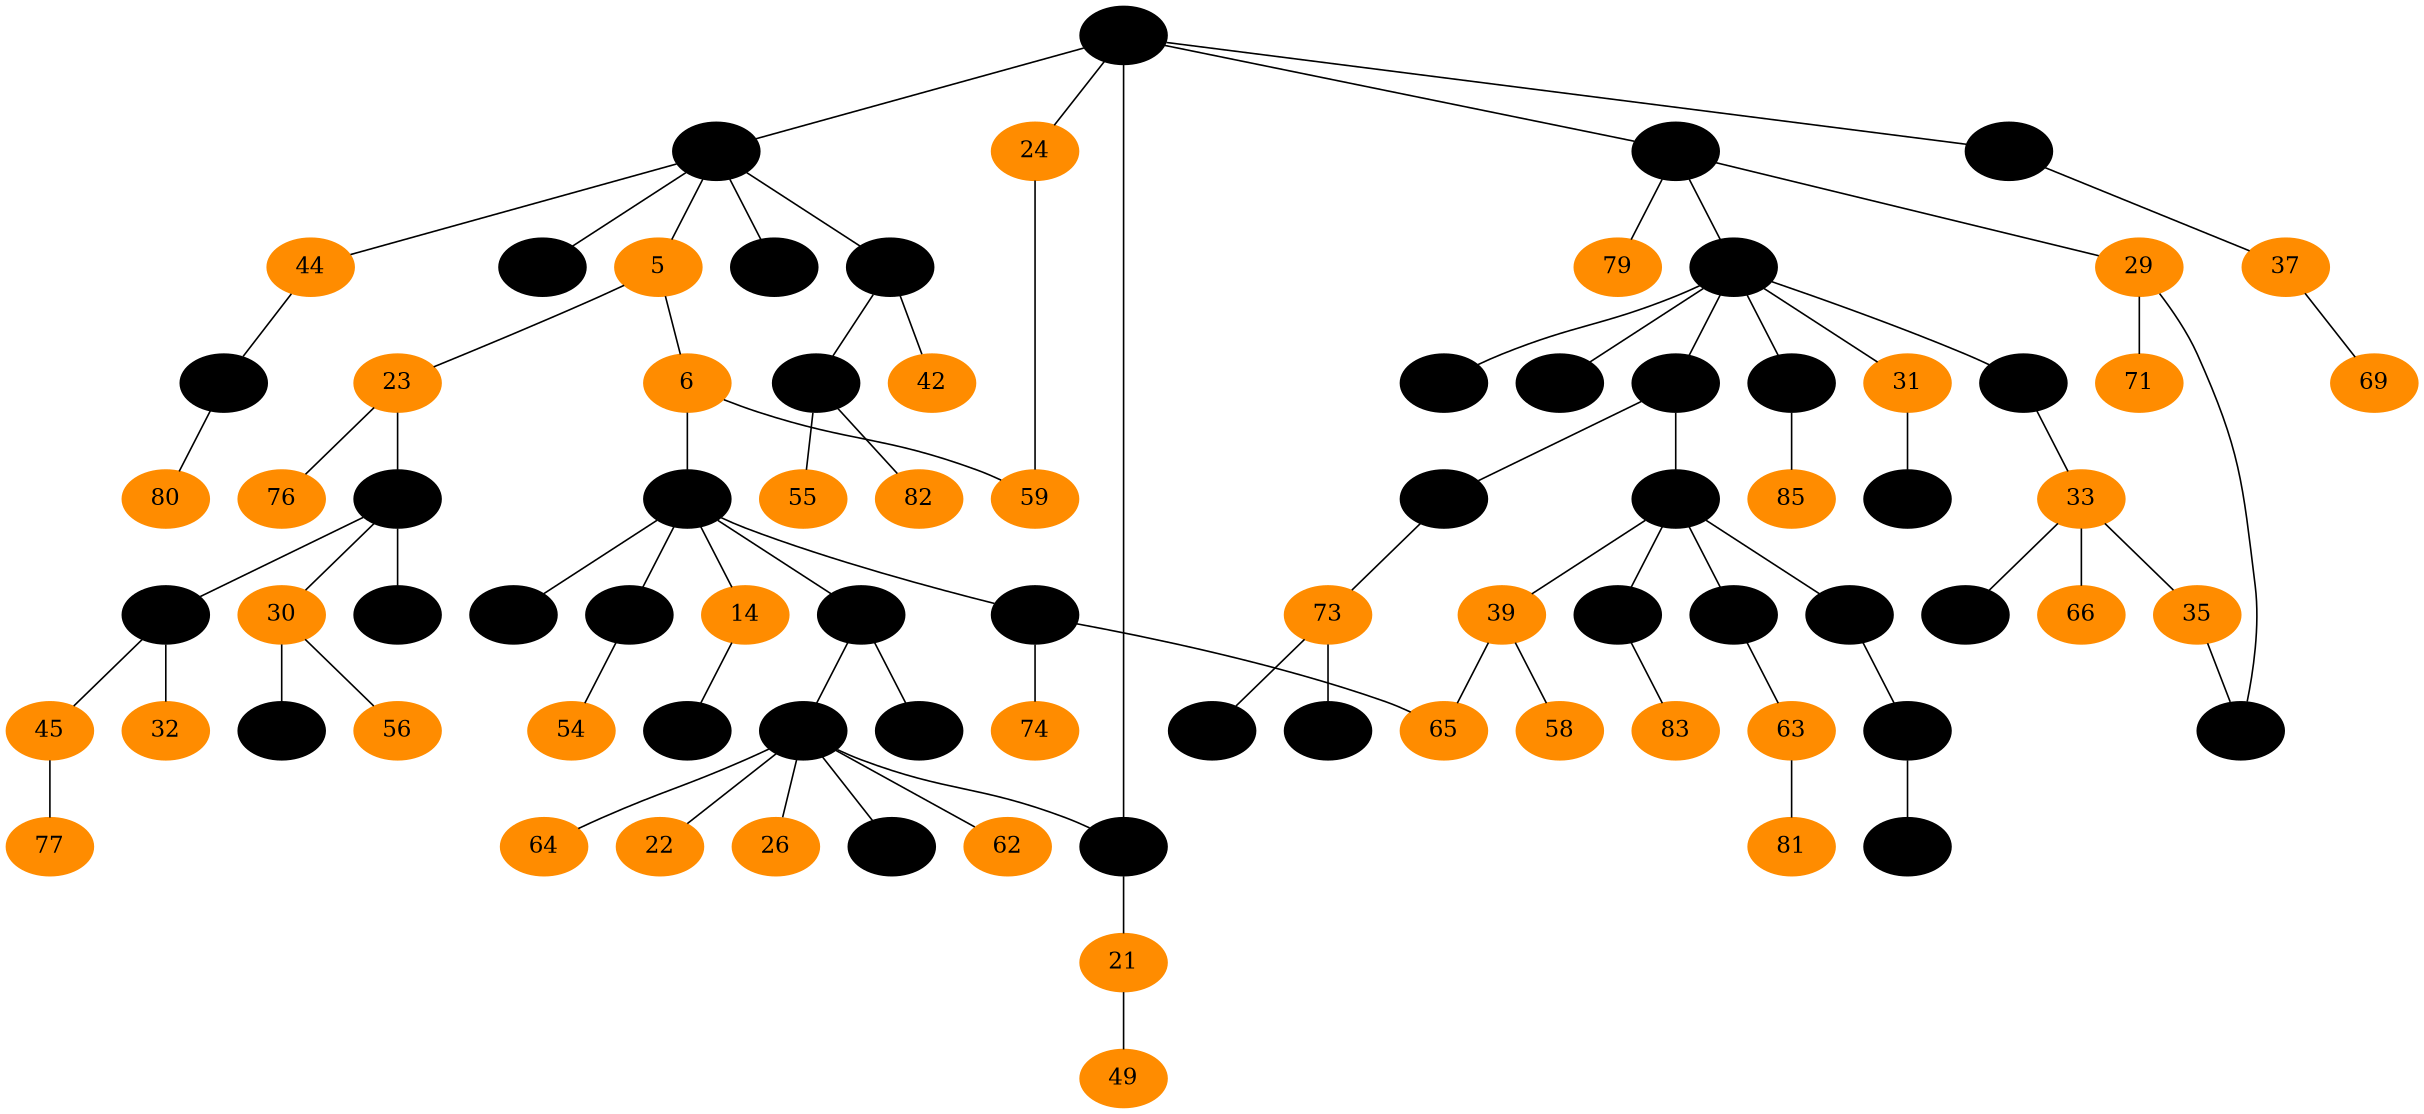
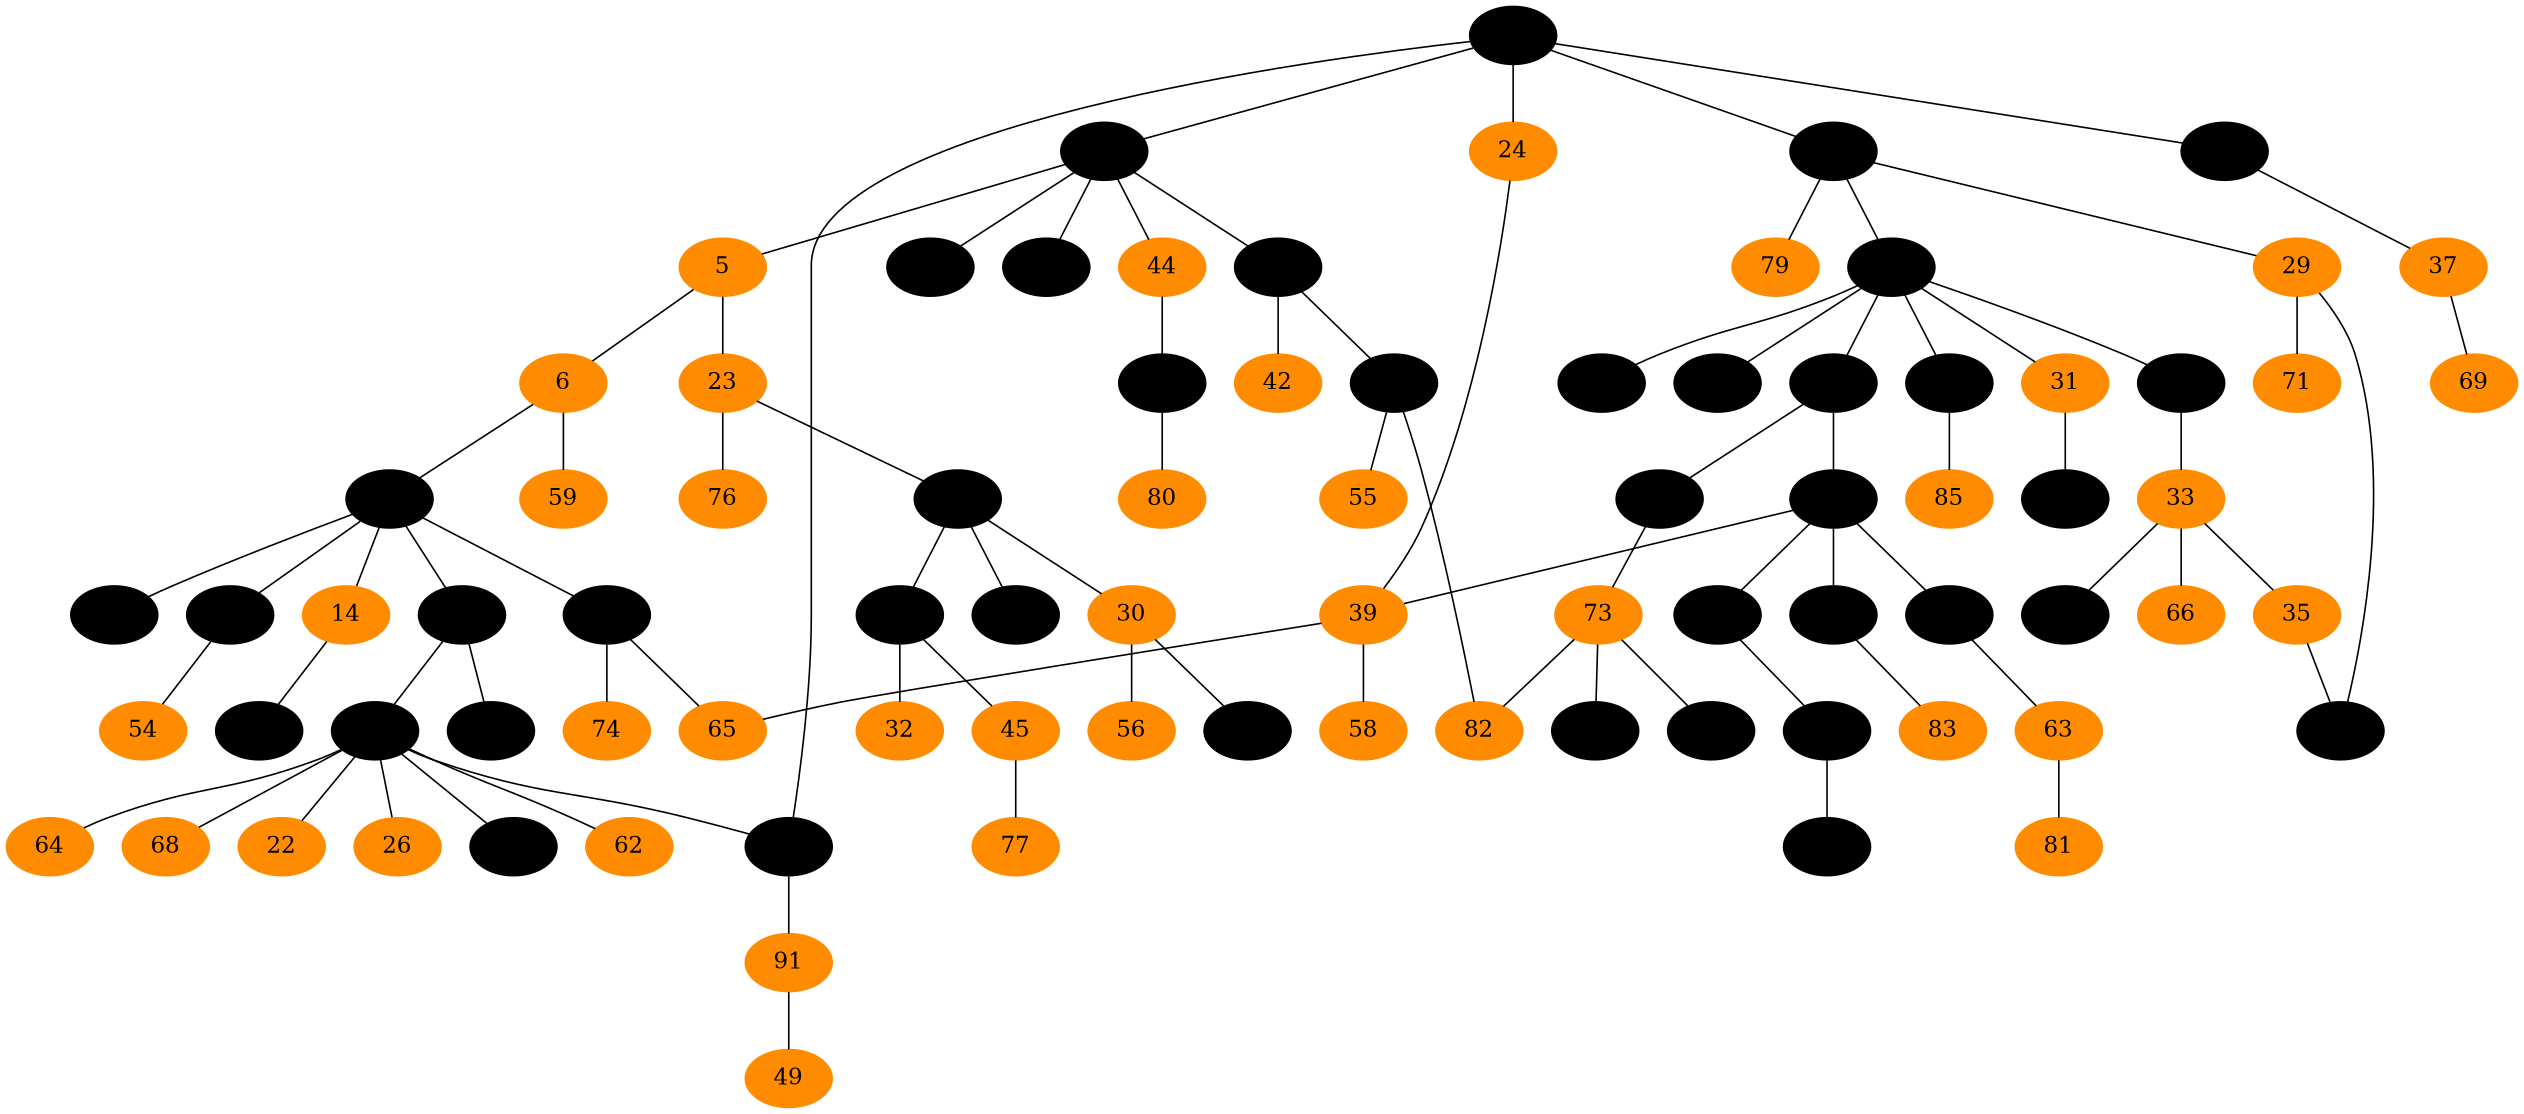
(1035, 325) -> (1469, 392)
none -> (1539, 673)
none -> (166, 847)
(1124, 963) -> (789, 963)
